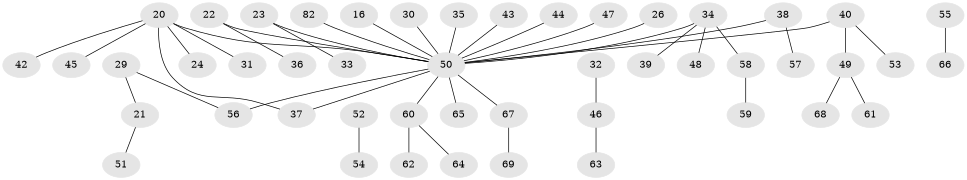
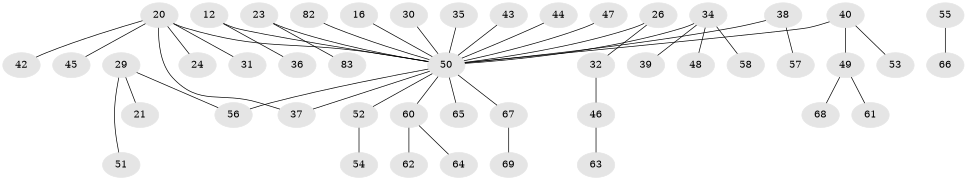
(209, 15) -> (209, 15)
none -> (632, 36)
(347, 65) -> (347, 65)
none -> (403, 90)
(746, 115) -> none
(131, 140) -> (114, 115)
